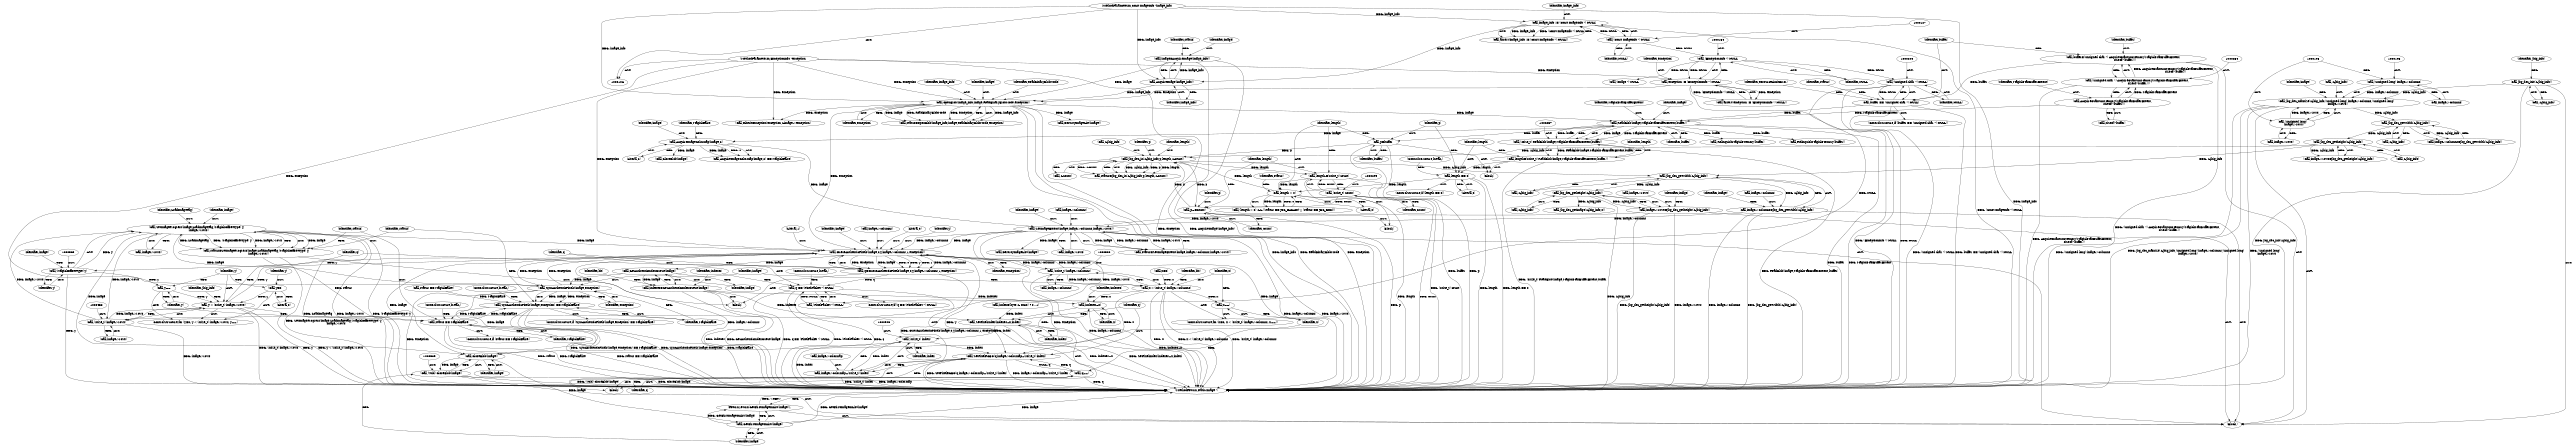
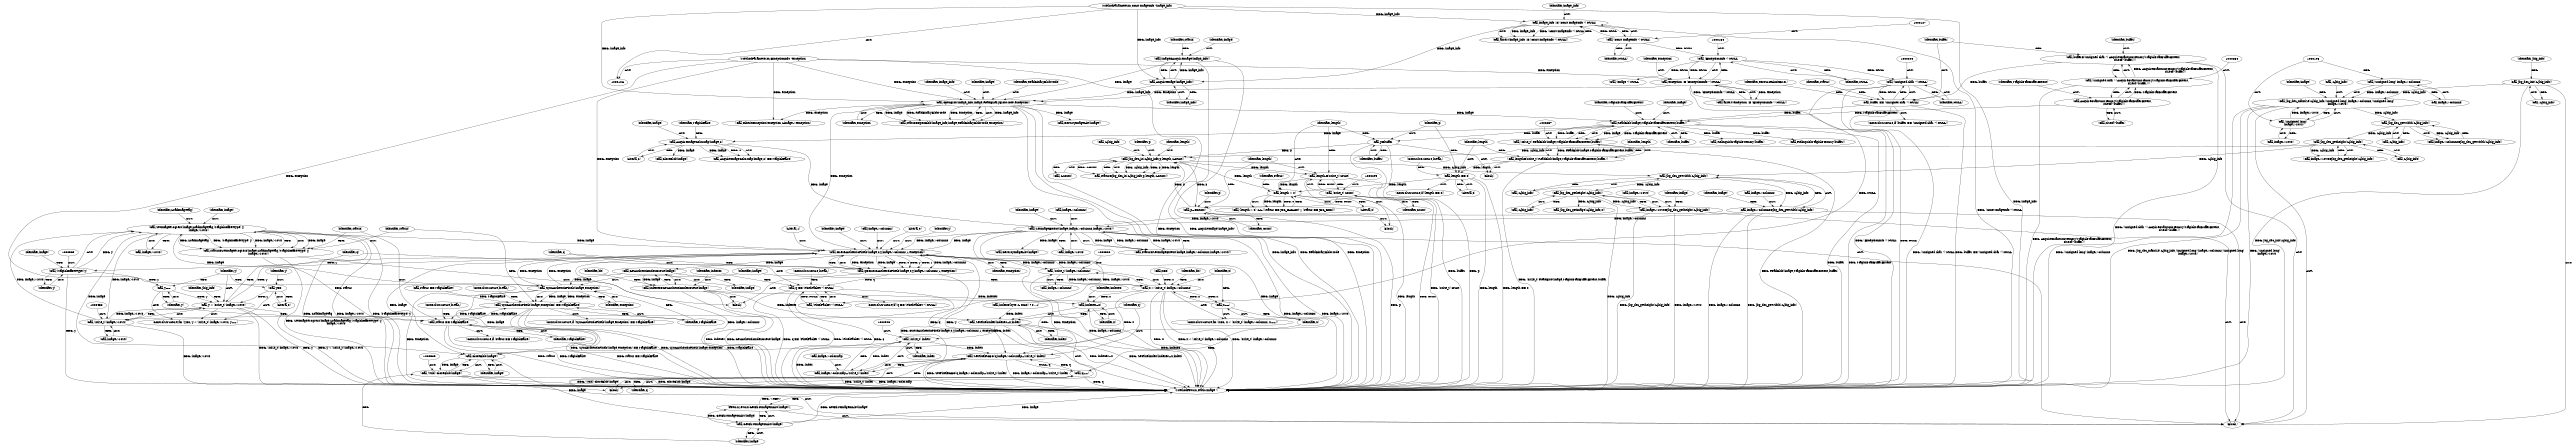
(2394, 59) -> none
none -> (1193, 299)
(935, 322) -> (935, 322)
(1171, 348) -> (1171, 348)
